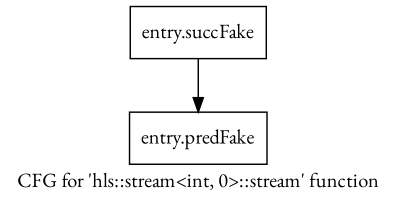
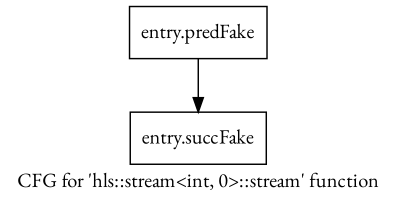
(198, 78) -> (198, 78)
